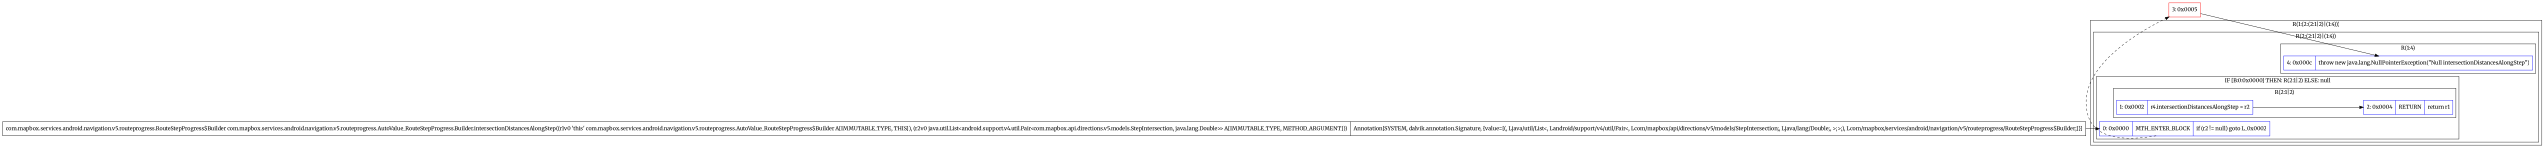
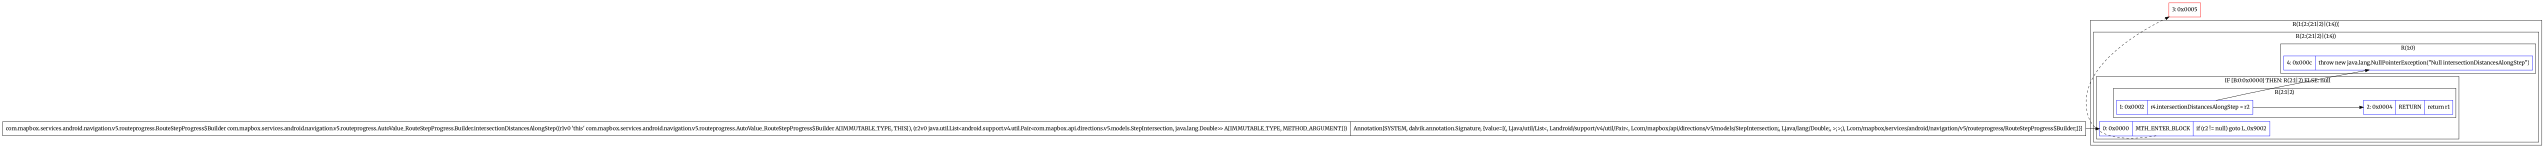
(2288, 34) -> (2290, 85)
(2408, 48) -> (2408, 48)
(2232, 129) -> (2231, 129)
